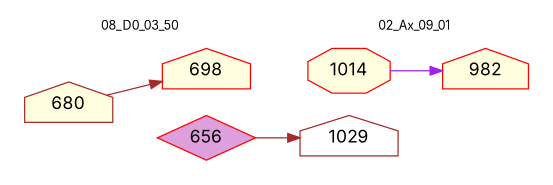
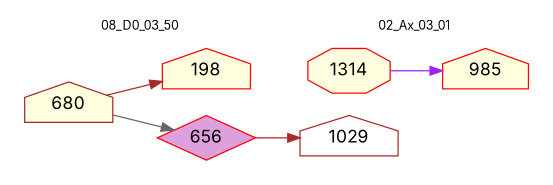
(414, 27) -> (414, 27)
(206, 71) -> (206, 71)
(349, 71) -> (349, 71)
(486, 71) -> (486, 71)
none -> (137, 121)
